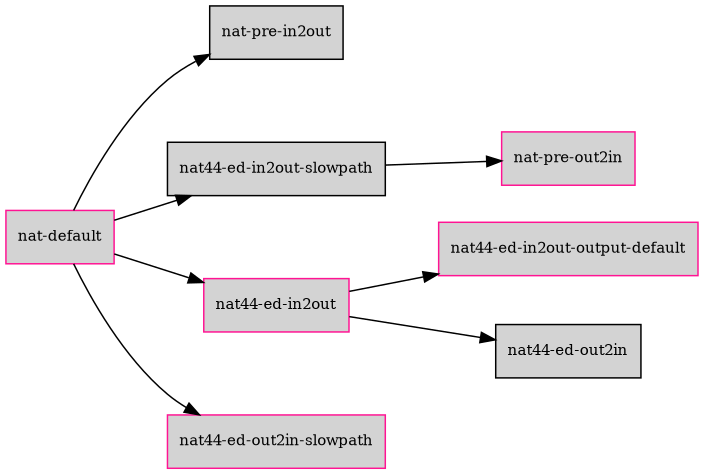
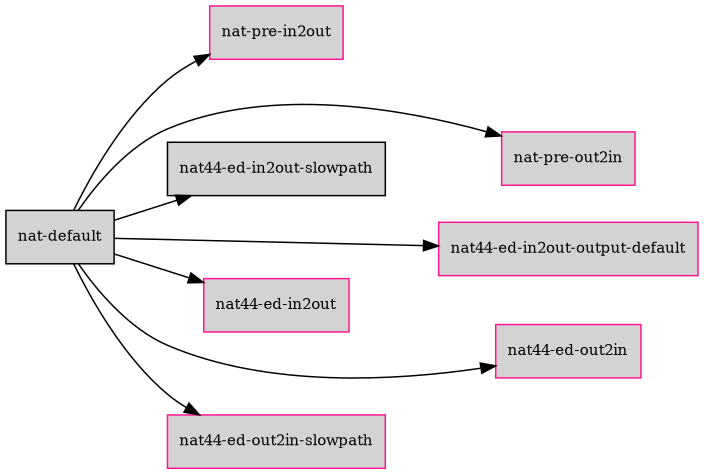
(276, 33) -> (276, 33)
(436, 163) -> (266, 107)
(60, 237) -> (60, 237)
(386, 284) -> (269, 242)
(415, 327) -> (262, 371)
(568, 351) -> (568, 351)
